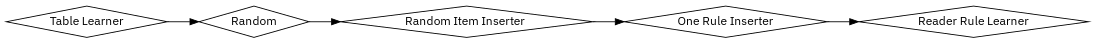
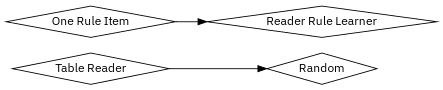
(87, 22) -> (91, 69)
(467, 22) -> none
(726, 22) -> (91, 22)
